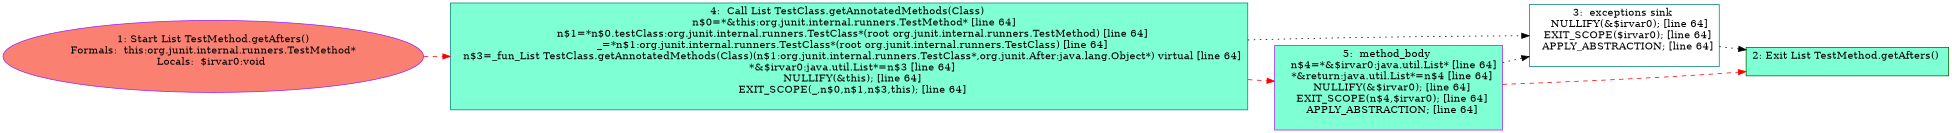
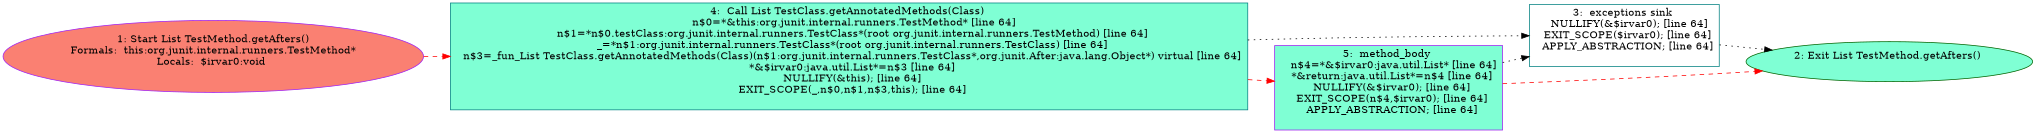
(1847, 62) -> (1889, 62)
